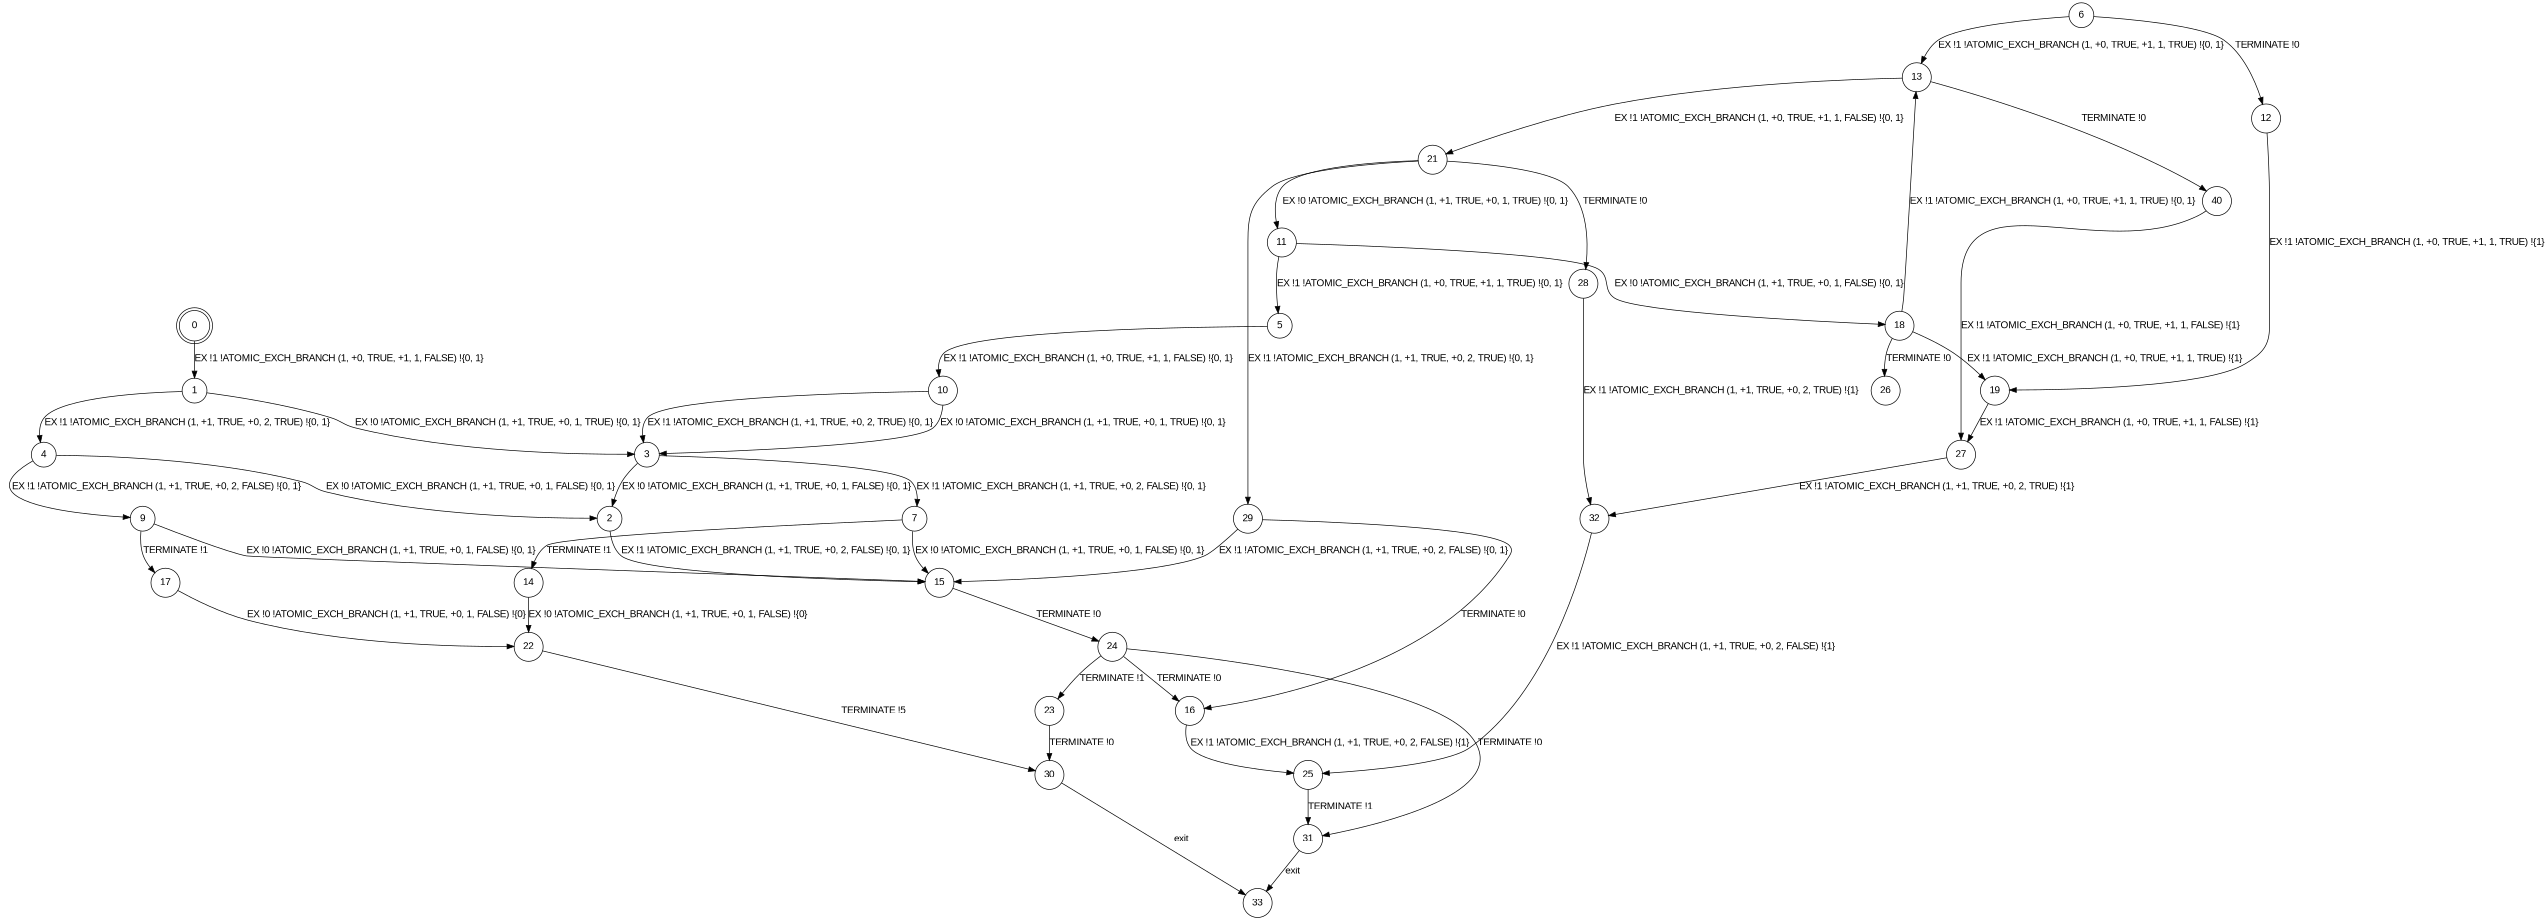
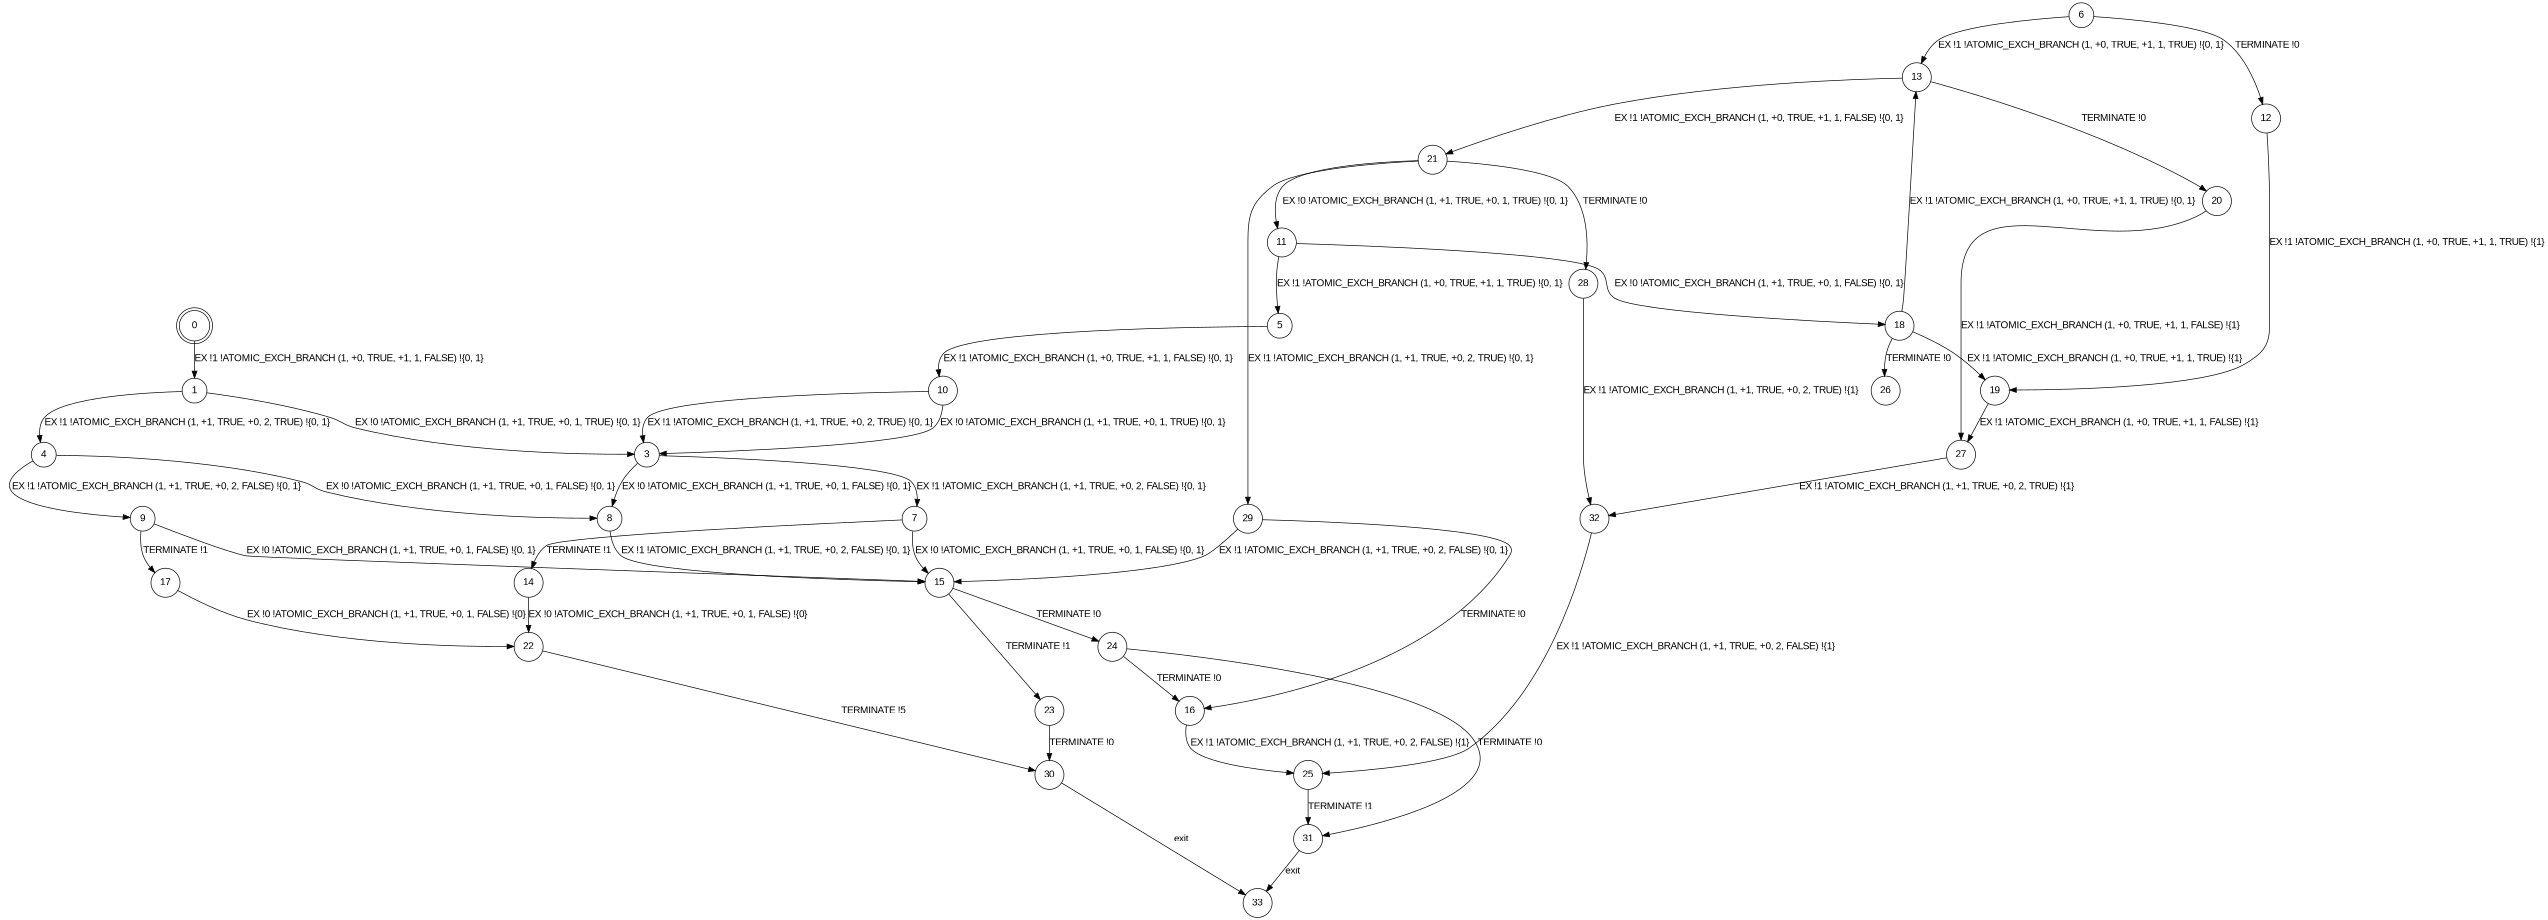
(2217, 201) -> (2217, 201)
(610, 519) -> (610, 519)
(1080, 673) -> (992, 644)
